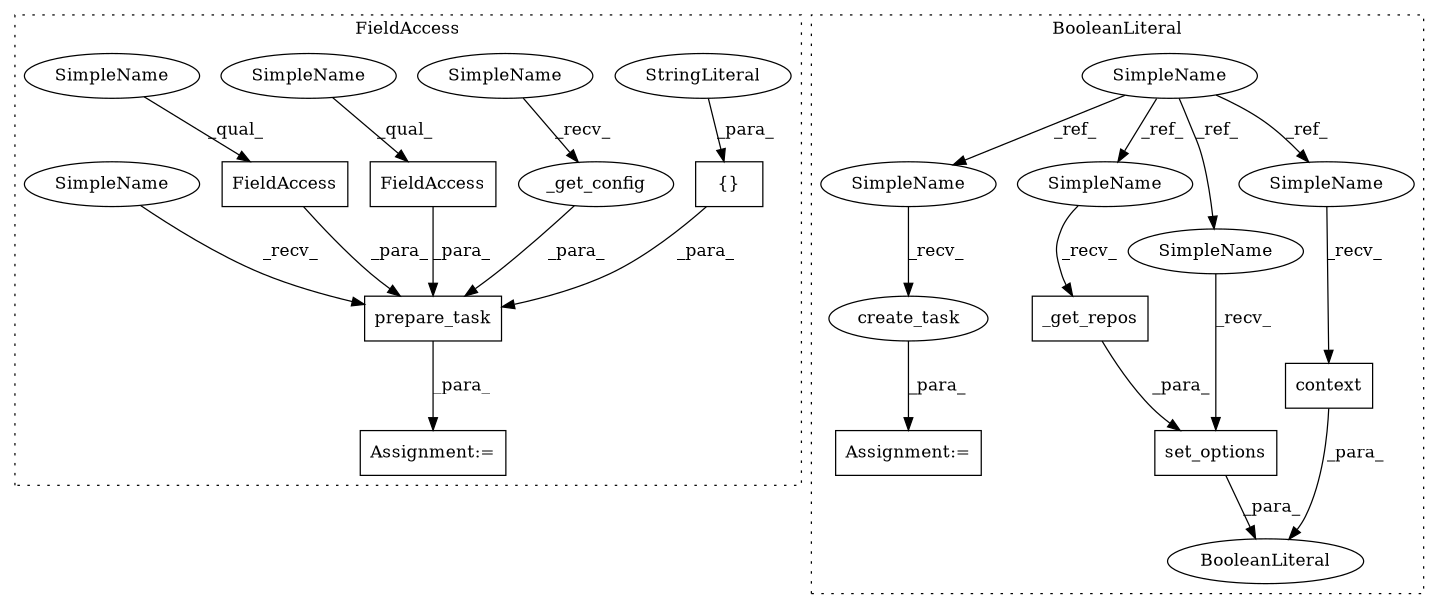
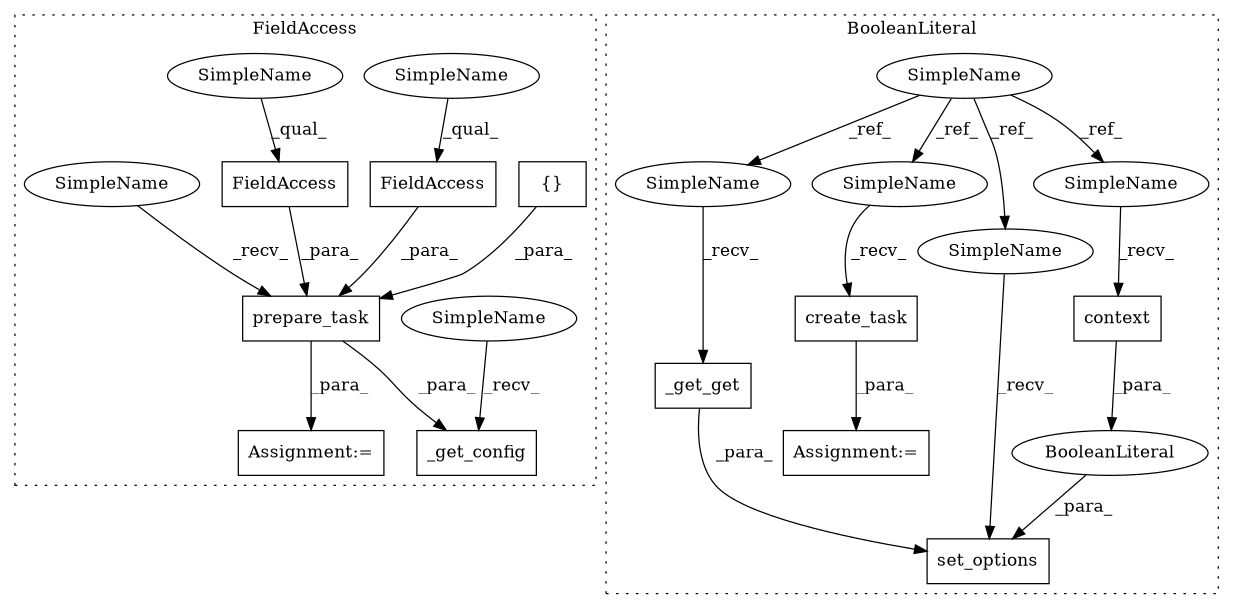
(703, 76) -> none
(596, 184) -> (477, 453)
(526, 249) -> (391, 381)
(908, 319) -> (856, 319)
(1090, 319) -> (703, 386)
(1238, 501) -> (1054, 503)
